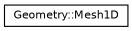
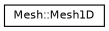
(66, 16) -> (54, 16)
